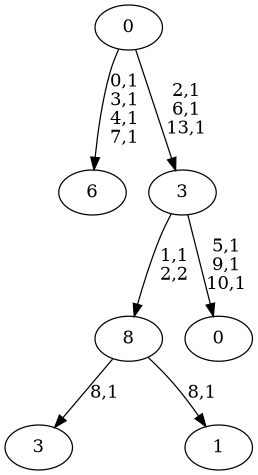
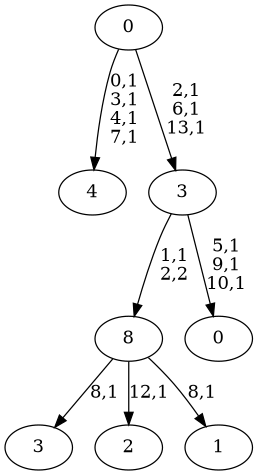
(92, 192) -> (92, 192)
none -> (129, 448)
